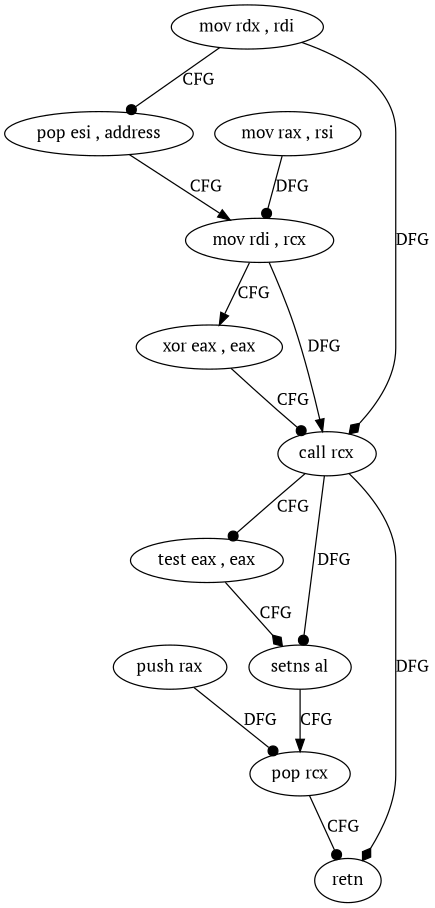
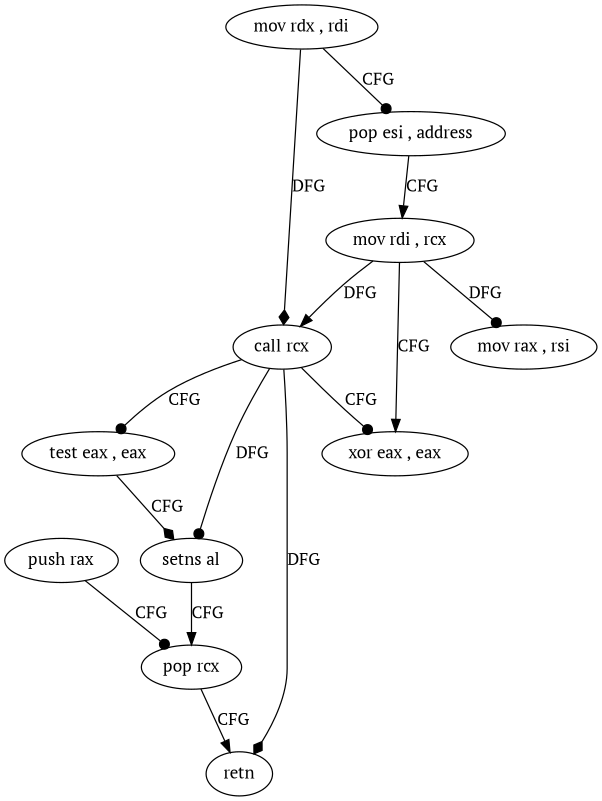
(275, 182) -> (458, 291)
(264, 398) -> (332, 398)
(261, 721) -> (152, 614)
(322, 823) -> (213, 715)
